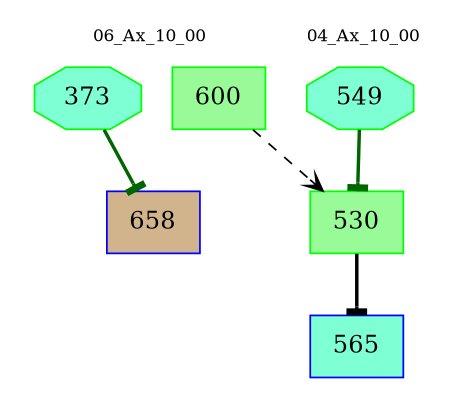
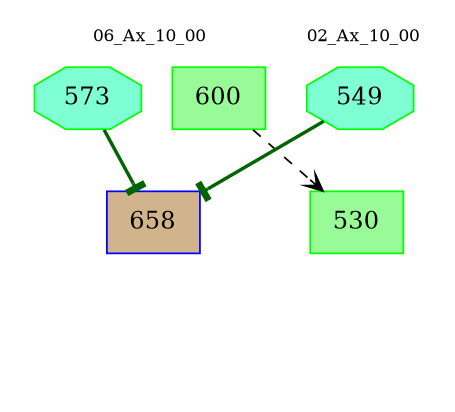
(364, 37) -> (364, 37)
(88, 98) -> (88, 98)
(359, 156) -> (266, 155)
(357, 346) -> none
